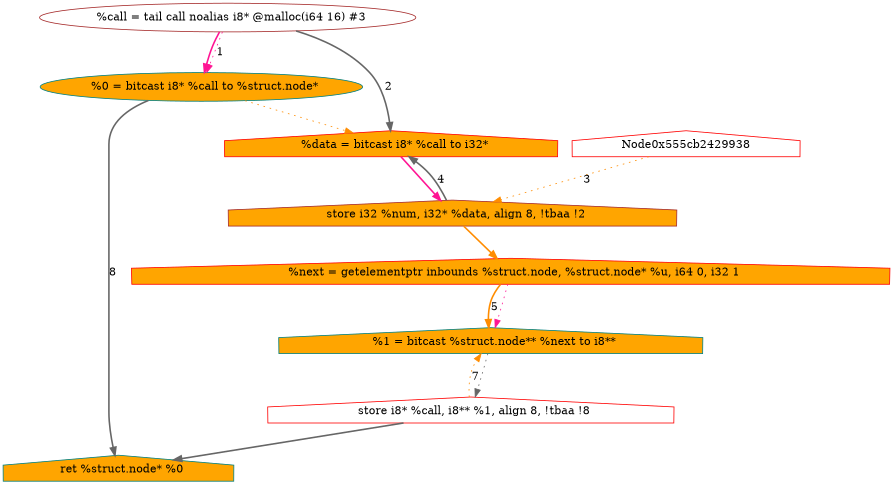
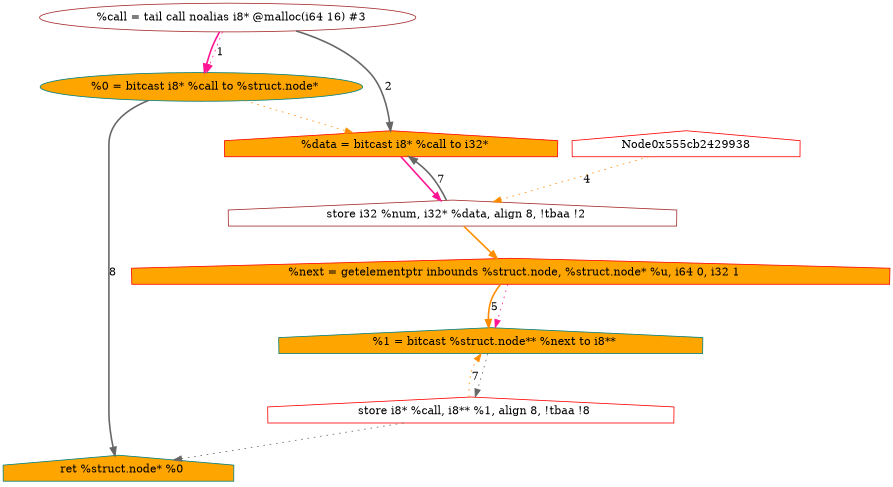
(441, 180) -> (441, 180)
(587, 180) -> (587, 180)
(453, 214) -> (453, 214)
(293, 441) -> (293, 441)
